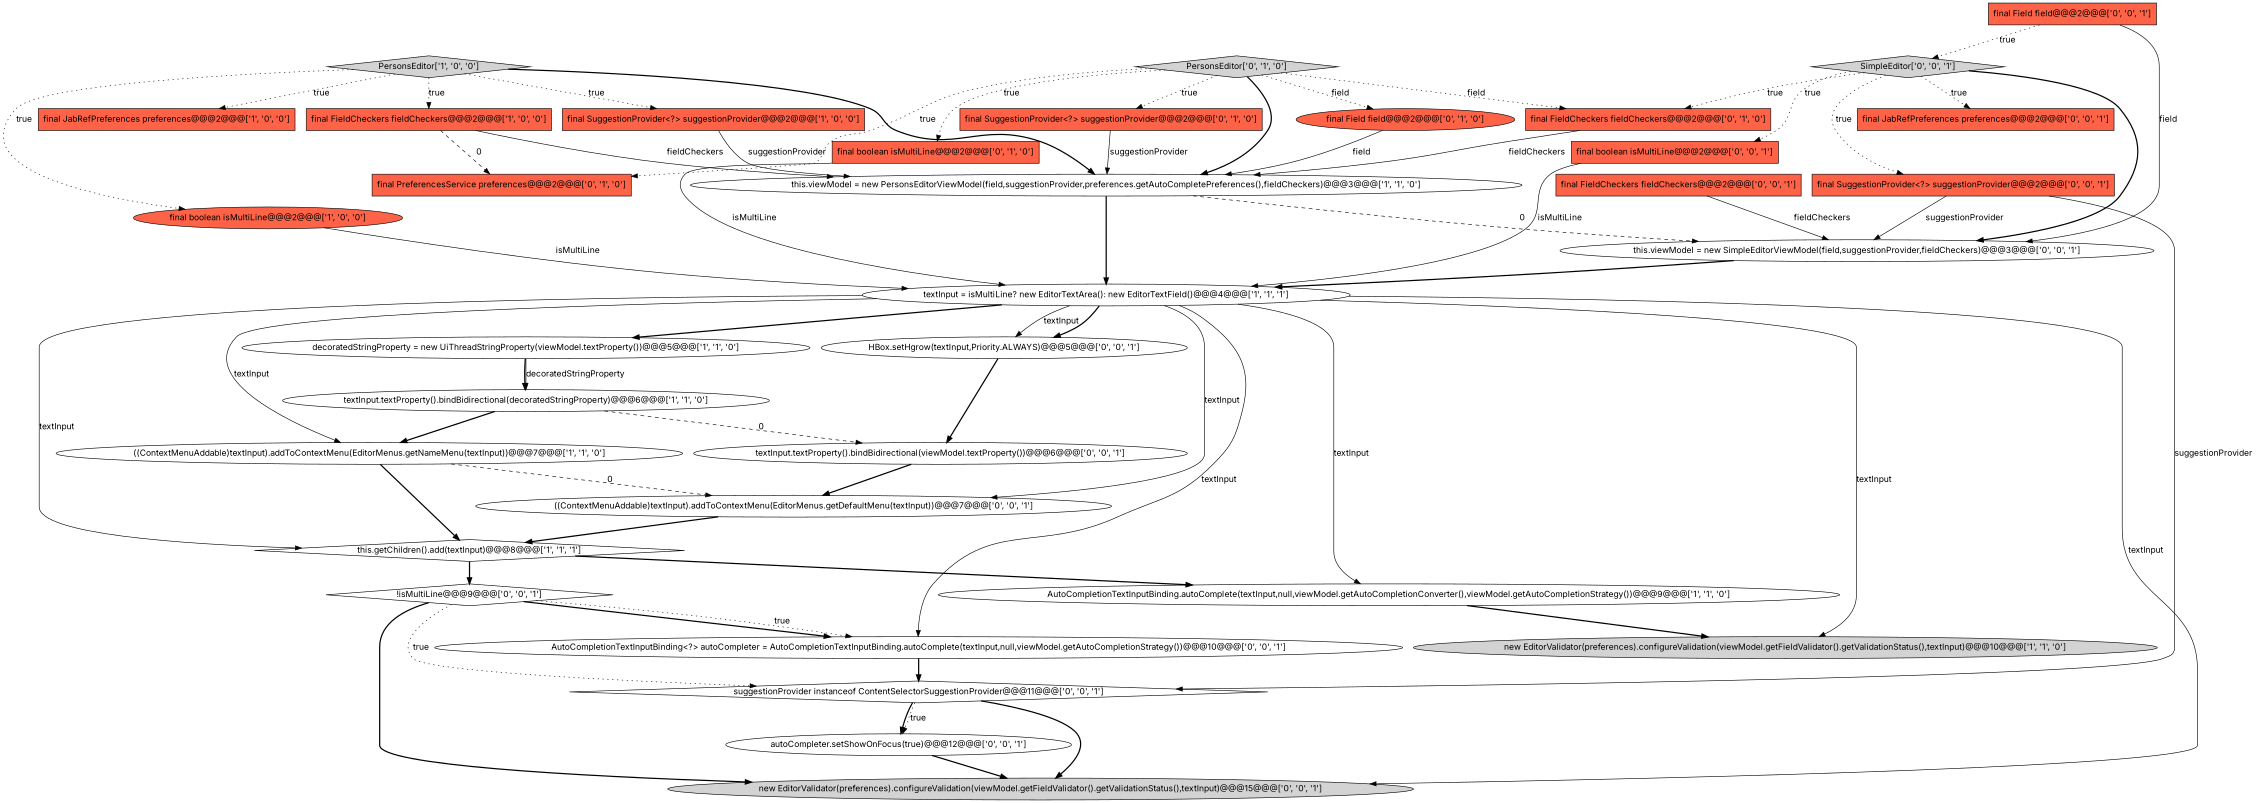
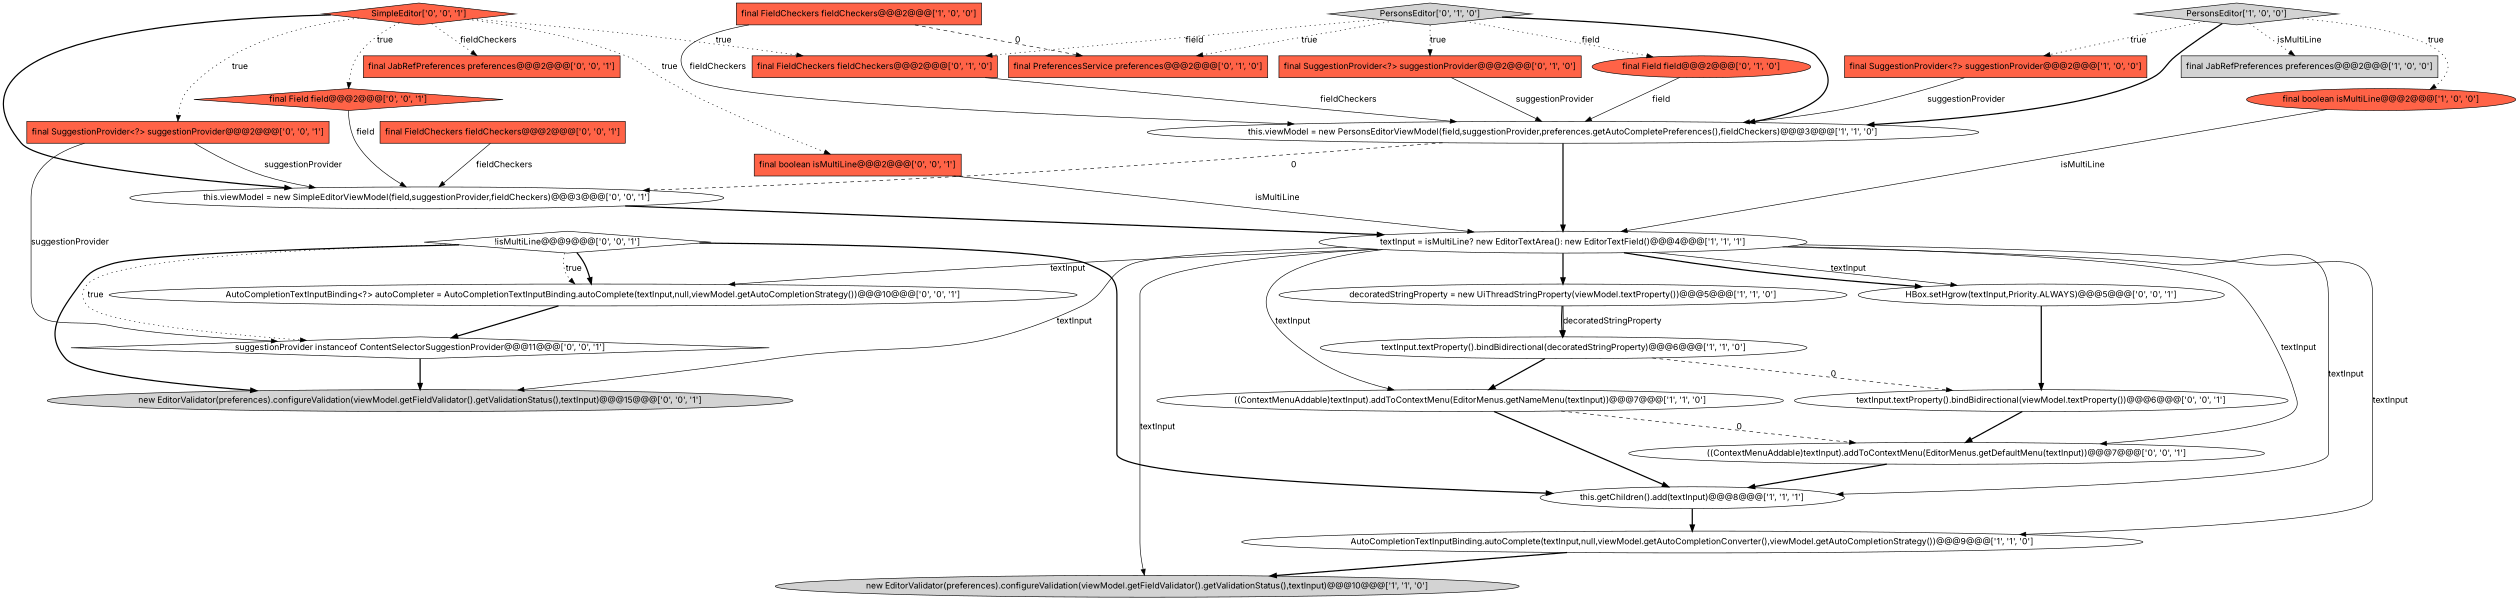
(2072, 14) -> (349, 100)
(1989, 41) -> (366, 46)
(1908, 67) -> (419, 14)
(429, 90) -> none
(322, 93) -> (2300, 40)
(1959, 93) -> (489, 40)
(167, 120) -> (2310, 67)
(936, 152) -> none
(470, 550) -> (1692, 498)
(470, 570) -> (1117, 373)
(899, 745) -> none
